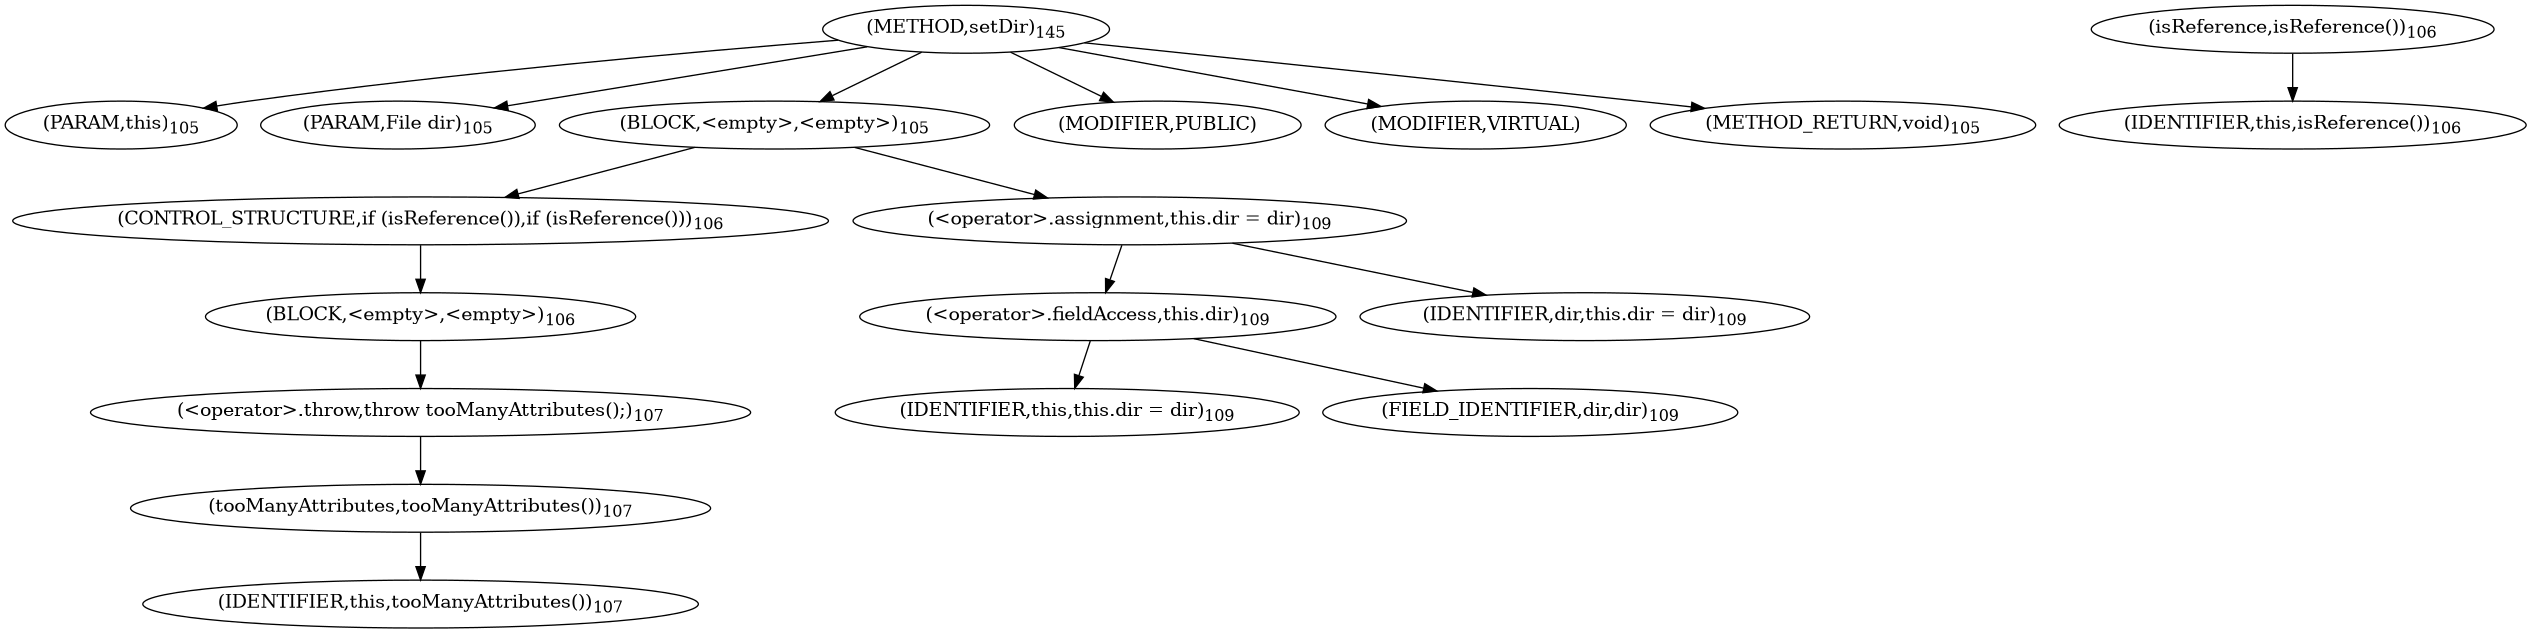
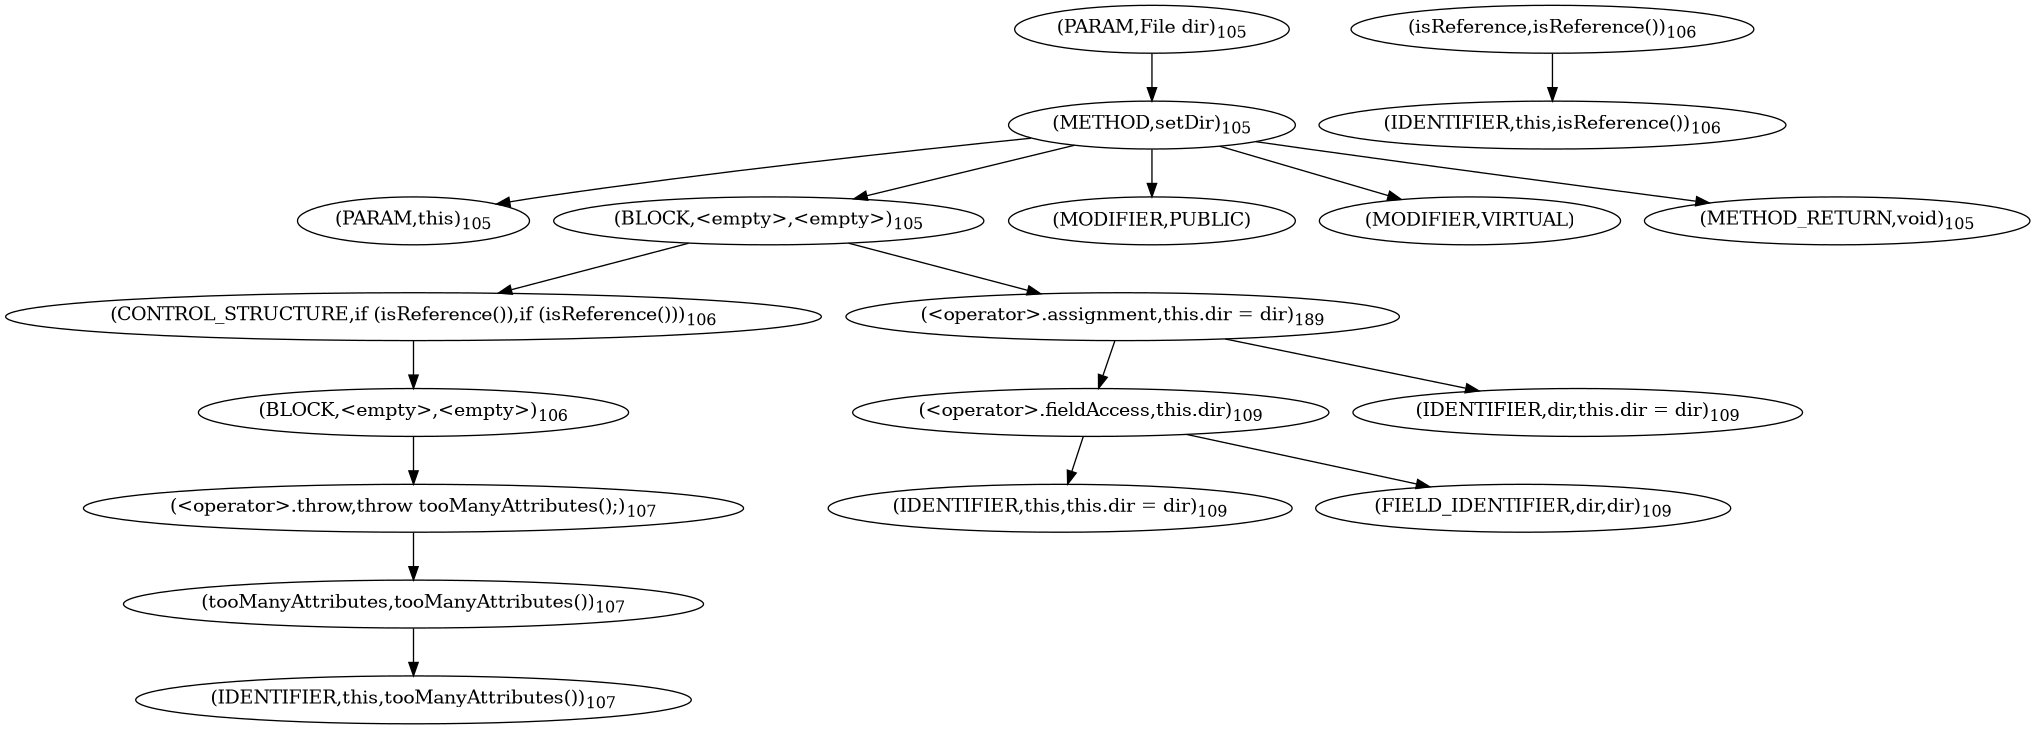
(1051, 27) -> (1236, 123)
(688, 76) -> (1152, 71)
(1317, 219) -> (1310, 315)
